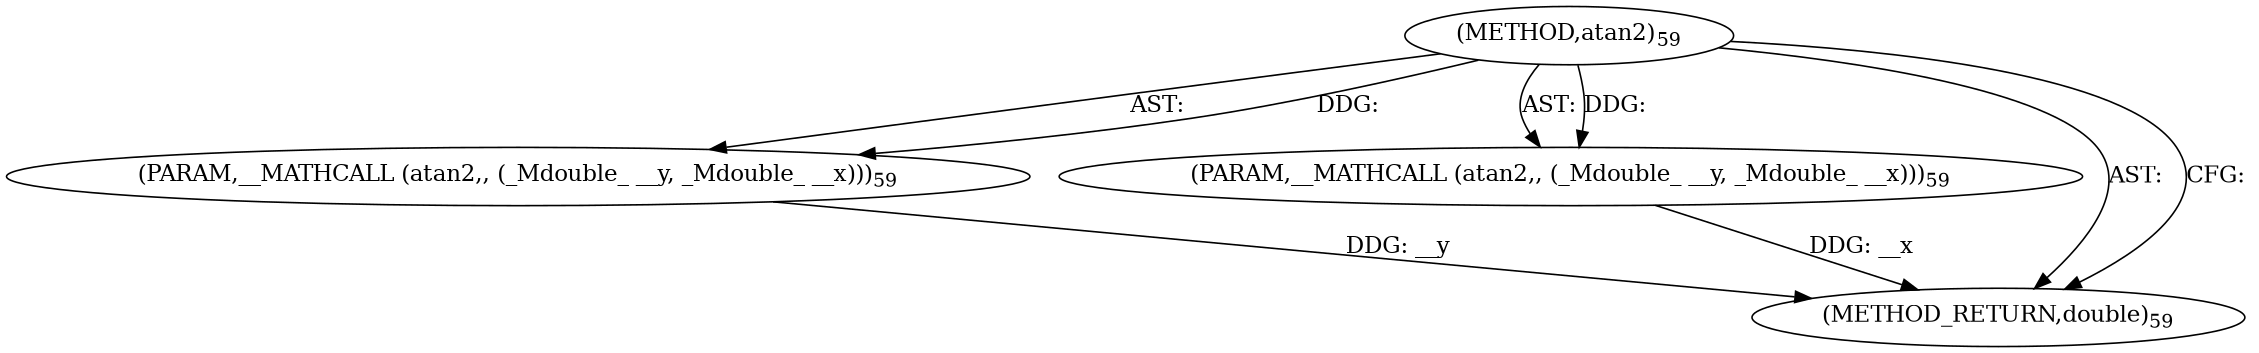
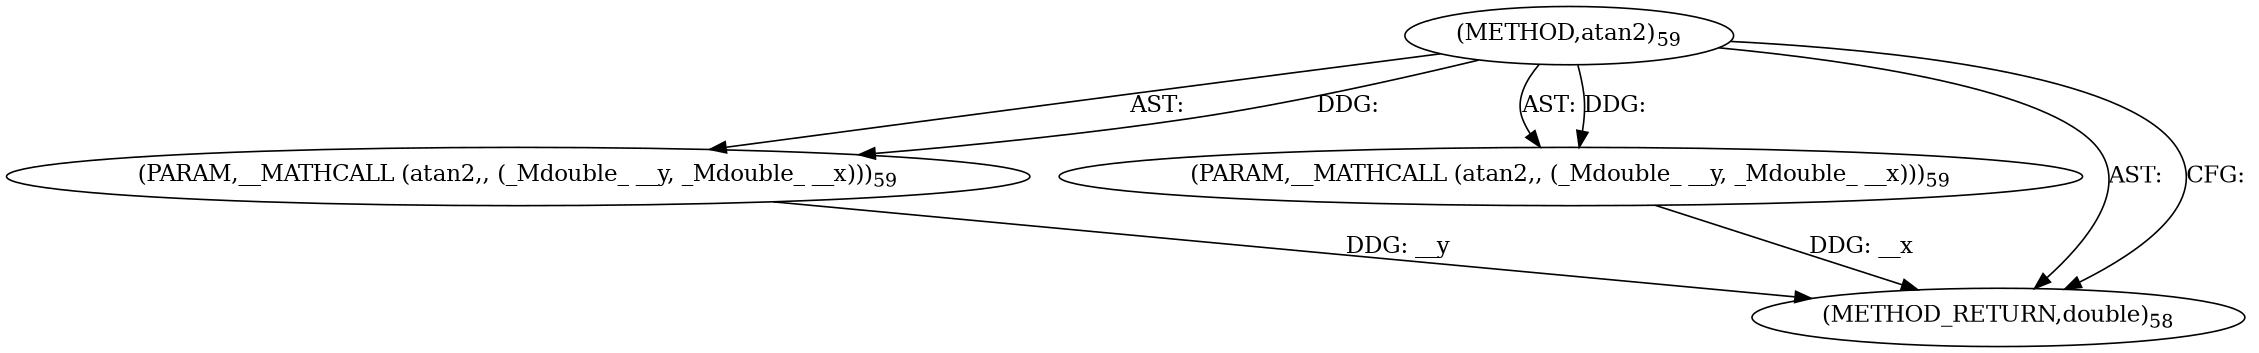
(2162, 315) -> (2162, 315)
